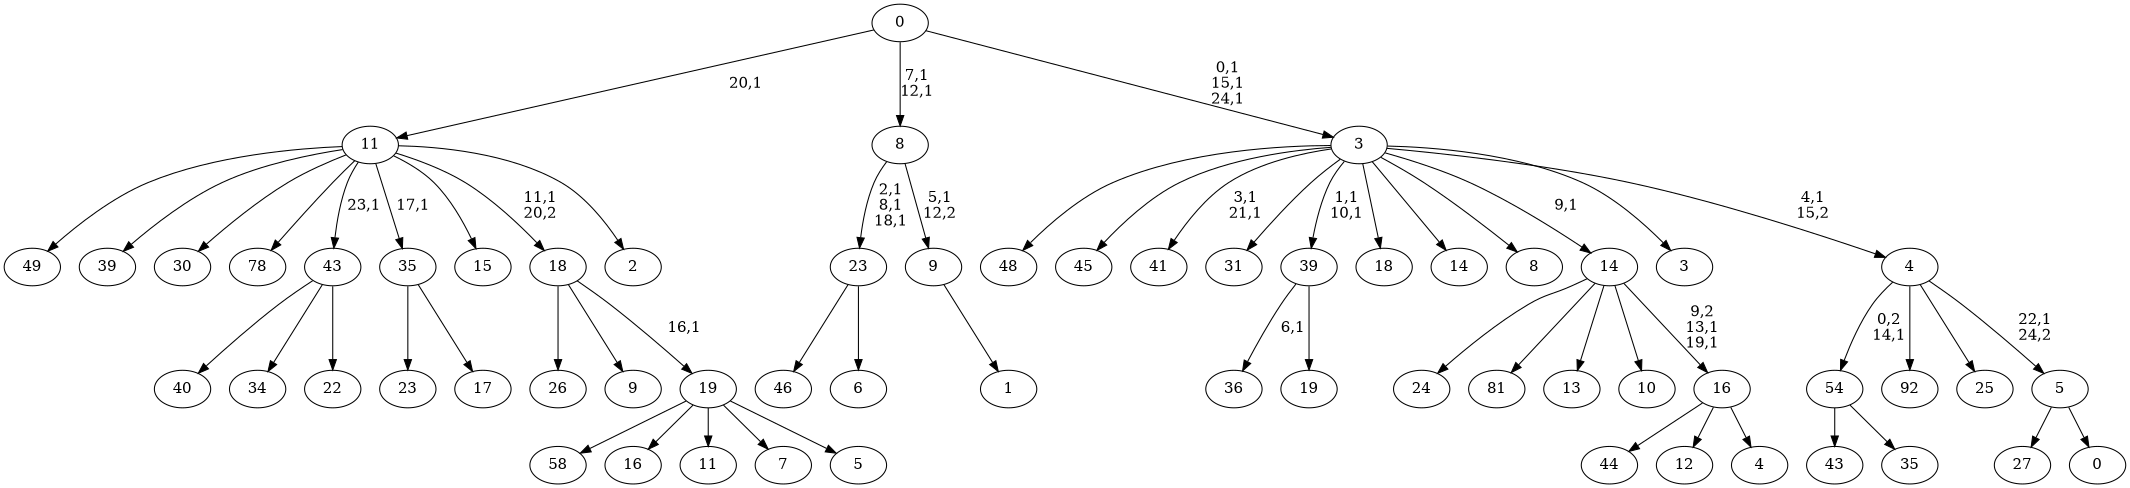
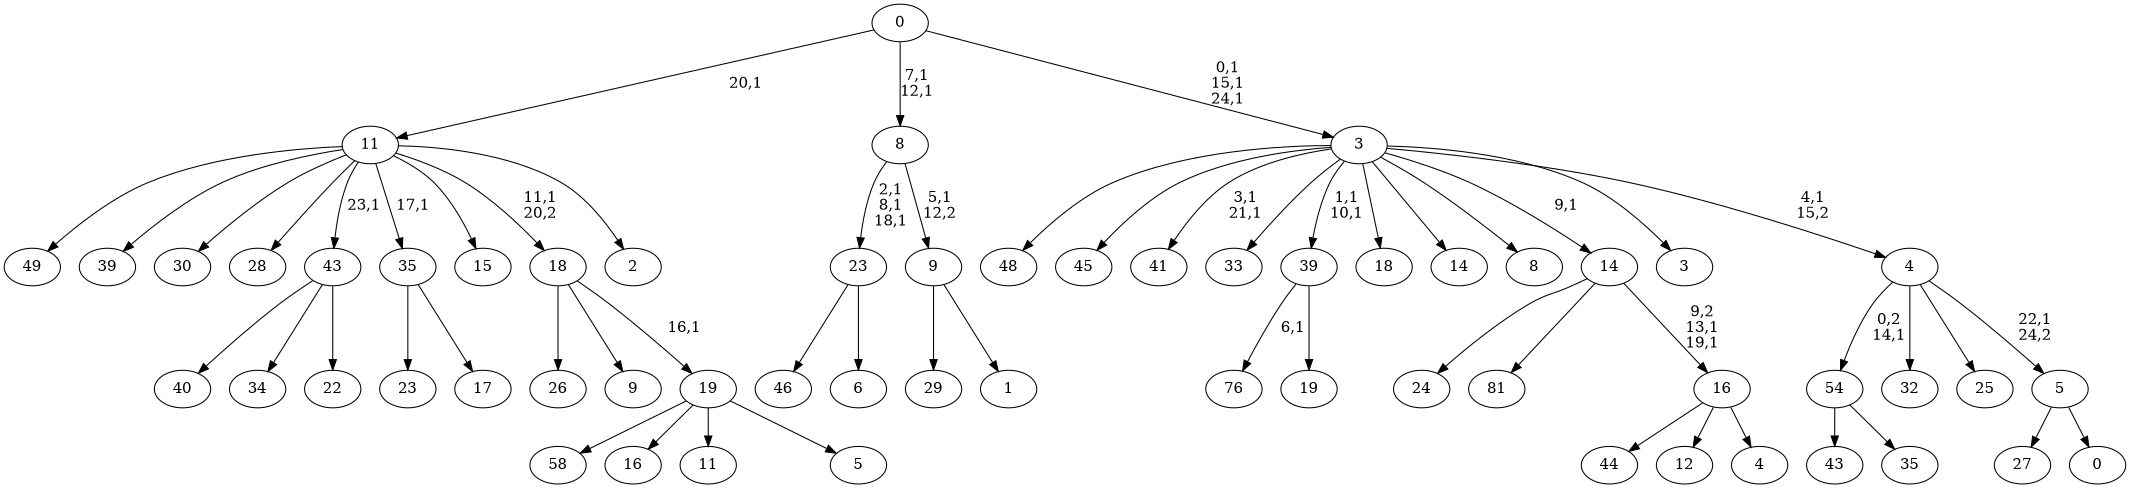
(258, 267) -> (258, 267)
(1234, 267) -> (1234, 267)
none -> (934, 389)
(1234, 389) -> (1234, 389)
(1572, 389) -> none
(1647, 389) -> none
(1910, 389) -> (1910, 389)
(783, 465) -> none
